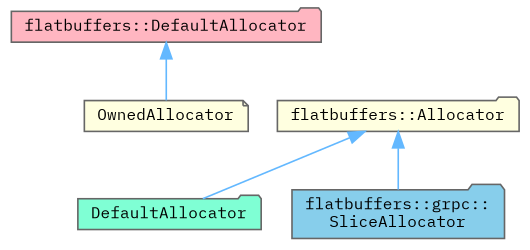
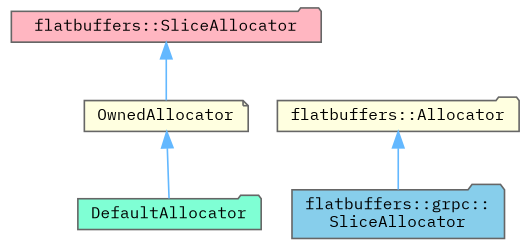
(166, 27) -> (166, 27)
(276, 168) -> (168, 173)
